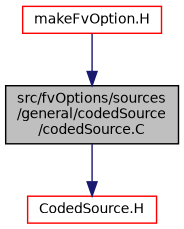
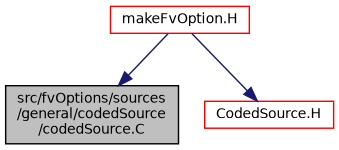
(92, 163) -> (220, 62)
